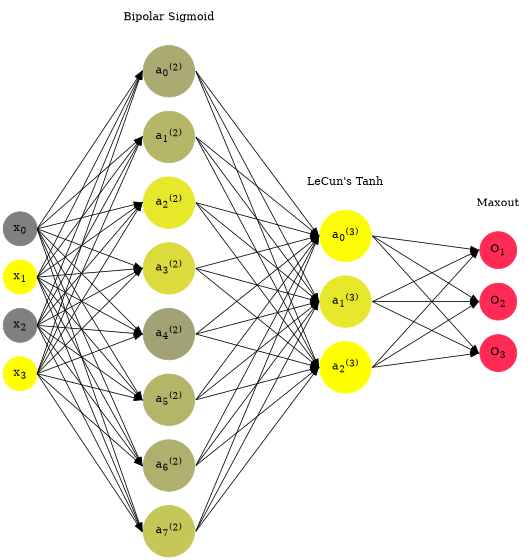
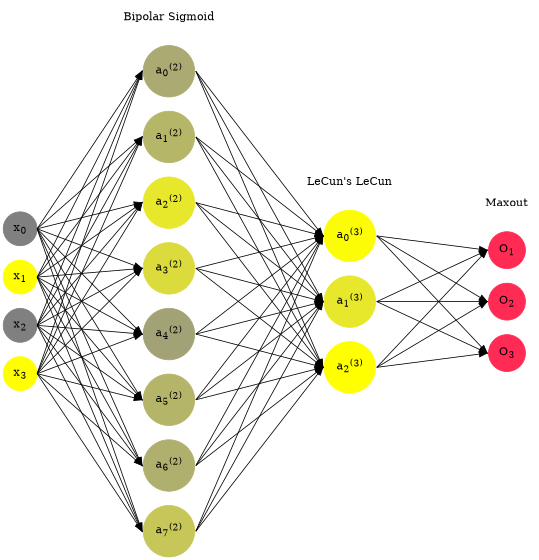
(345, 182) -> (350, 182)
